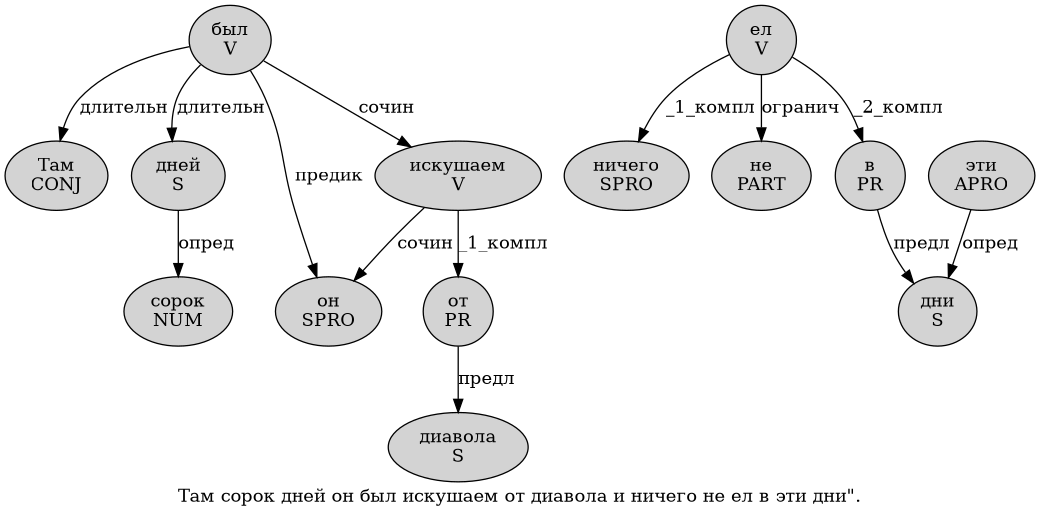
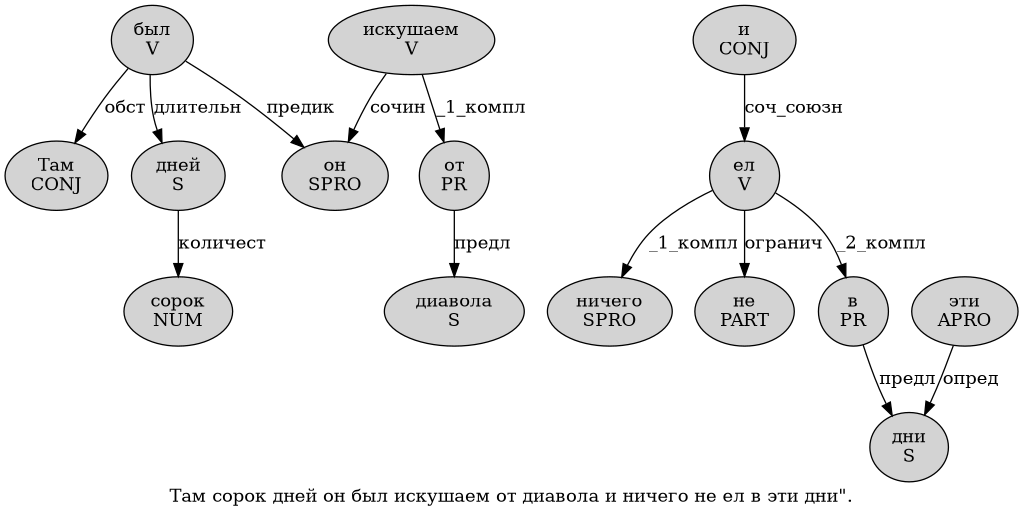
none -> (745, 40)
(332, 101) -> none
(124, 108) -> (125, 108)
(206, 244) -> (222, 244)
